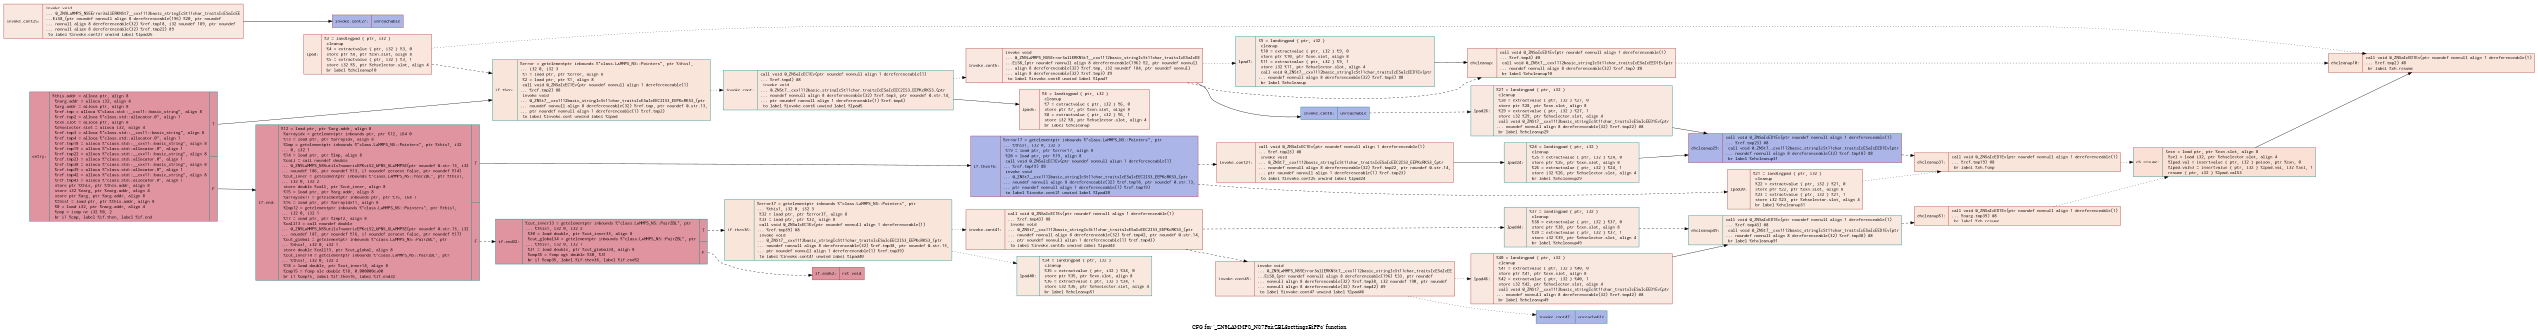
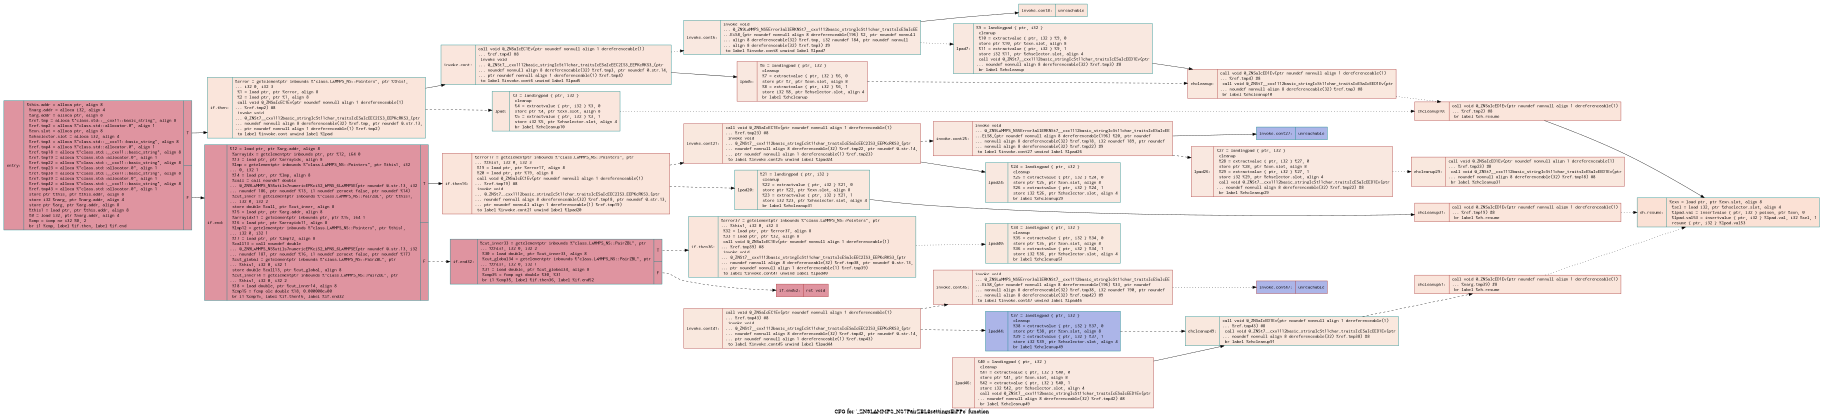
(368, 21) -> (1292, 133)
(368, 54) -> (556, 111)
(1084, 66) -> (802, 37)
(460, 68) -> (457, 110)
(715, 90) -> (434, 87)
(1334, 98) -> (1026, 82)
(1572, 111) -> (1292, 172)
(2332, 111) -> (1625, 154)
(1418, 112) -> (1180, 156)
(1335, 113) -> (1053, 10)
(1688, 130) -> (1400, 172)
none -> (925, 141)
(1795, 148) -> (1518, 172)
(1906, 155) -> none
(1662, 157) -> none
(1084, 166) -> (556, 184)
(1973, 167) -> (1476, 218)
(1900, 176) -> (1140, 214)
(1795, 189) -> (802, 190)
(1572, 227) -> (1053, 331)
(957, 230) -> none
(1461, 279) -> none
(1572, 317) -> (1292, 287)
